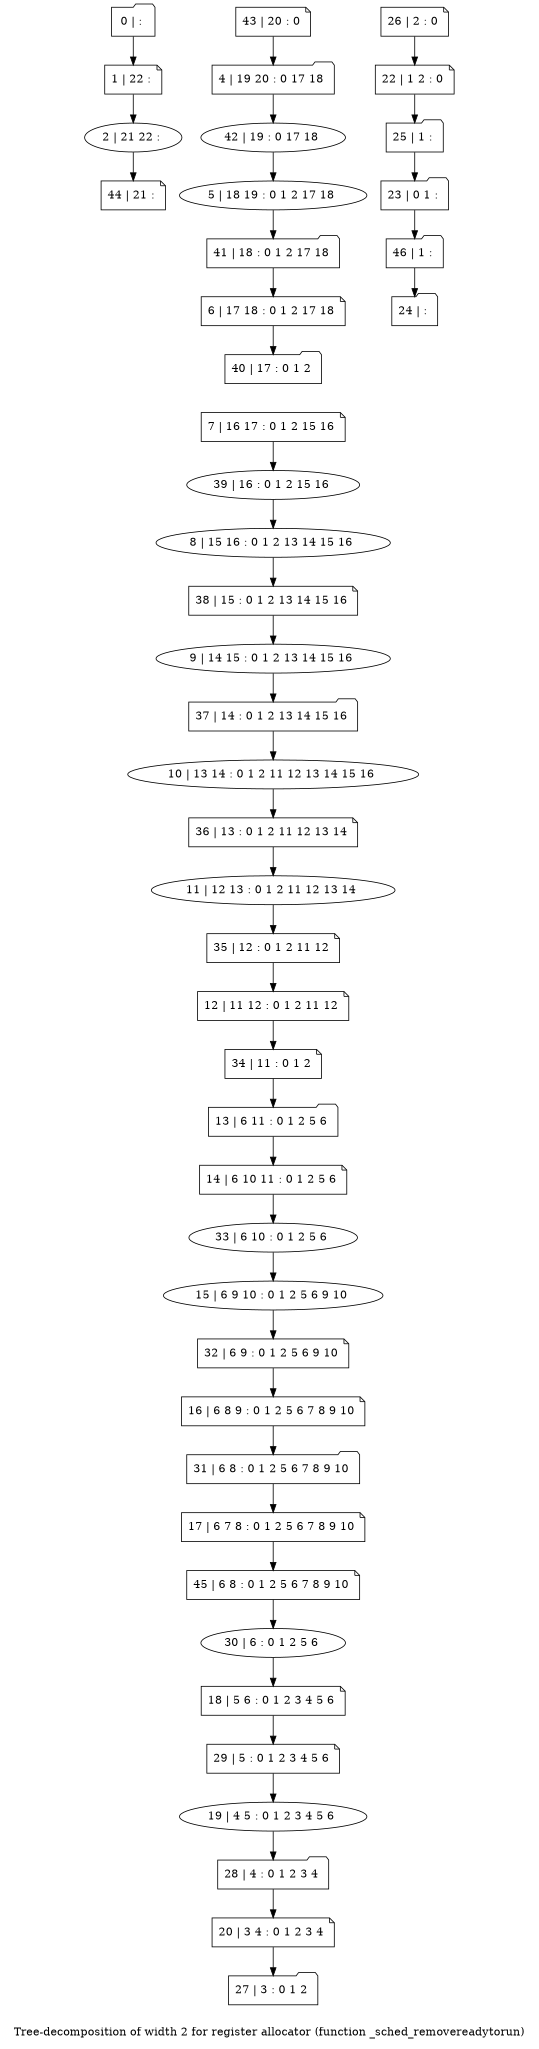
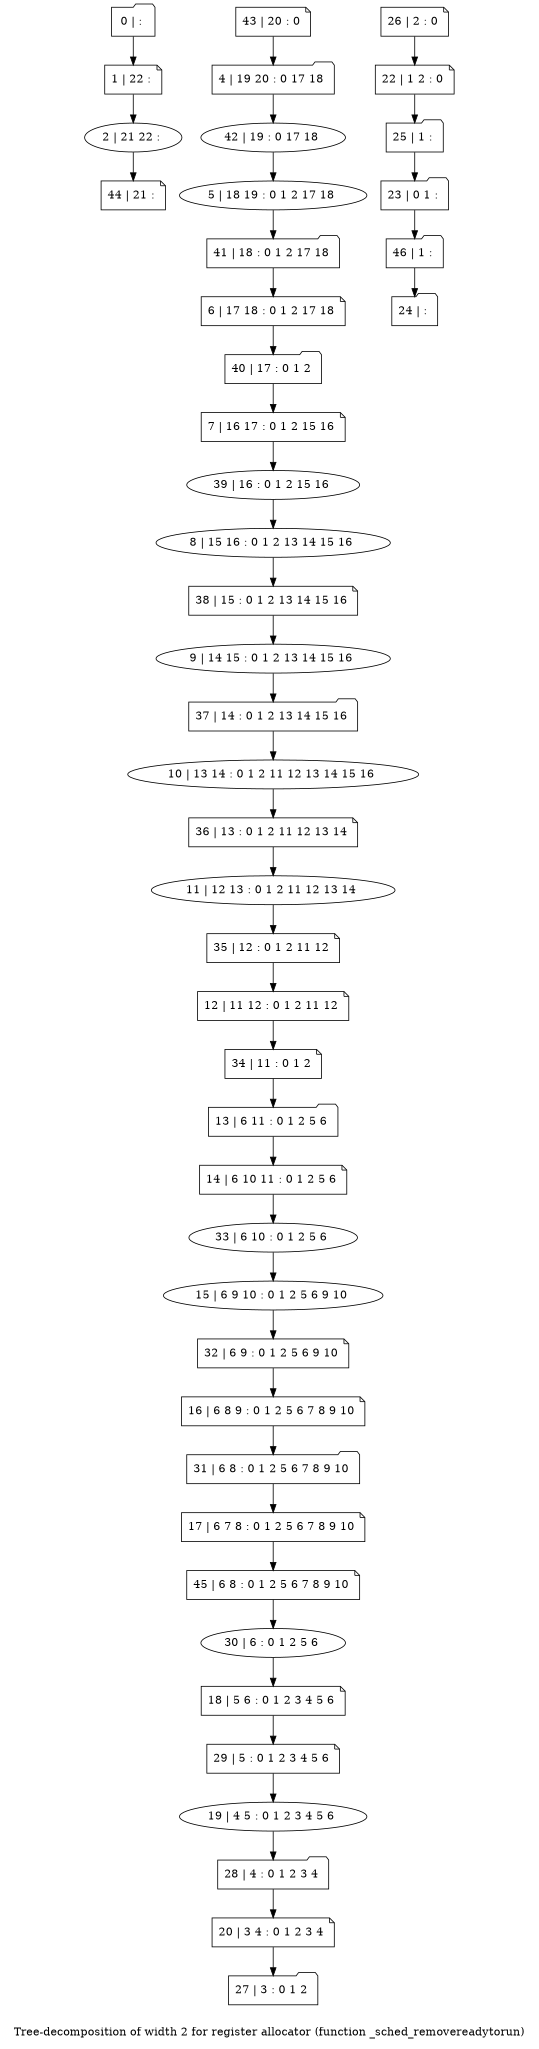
none -> (273, 394)
